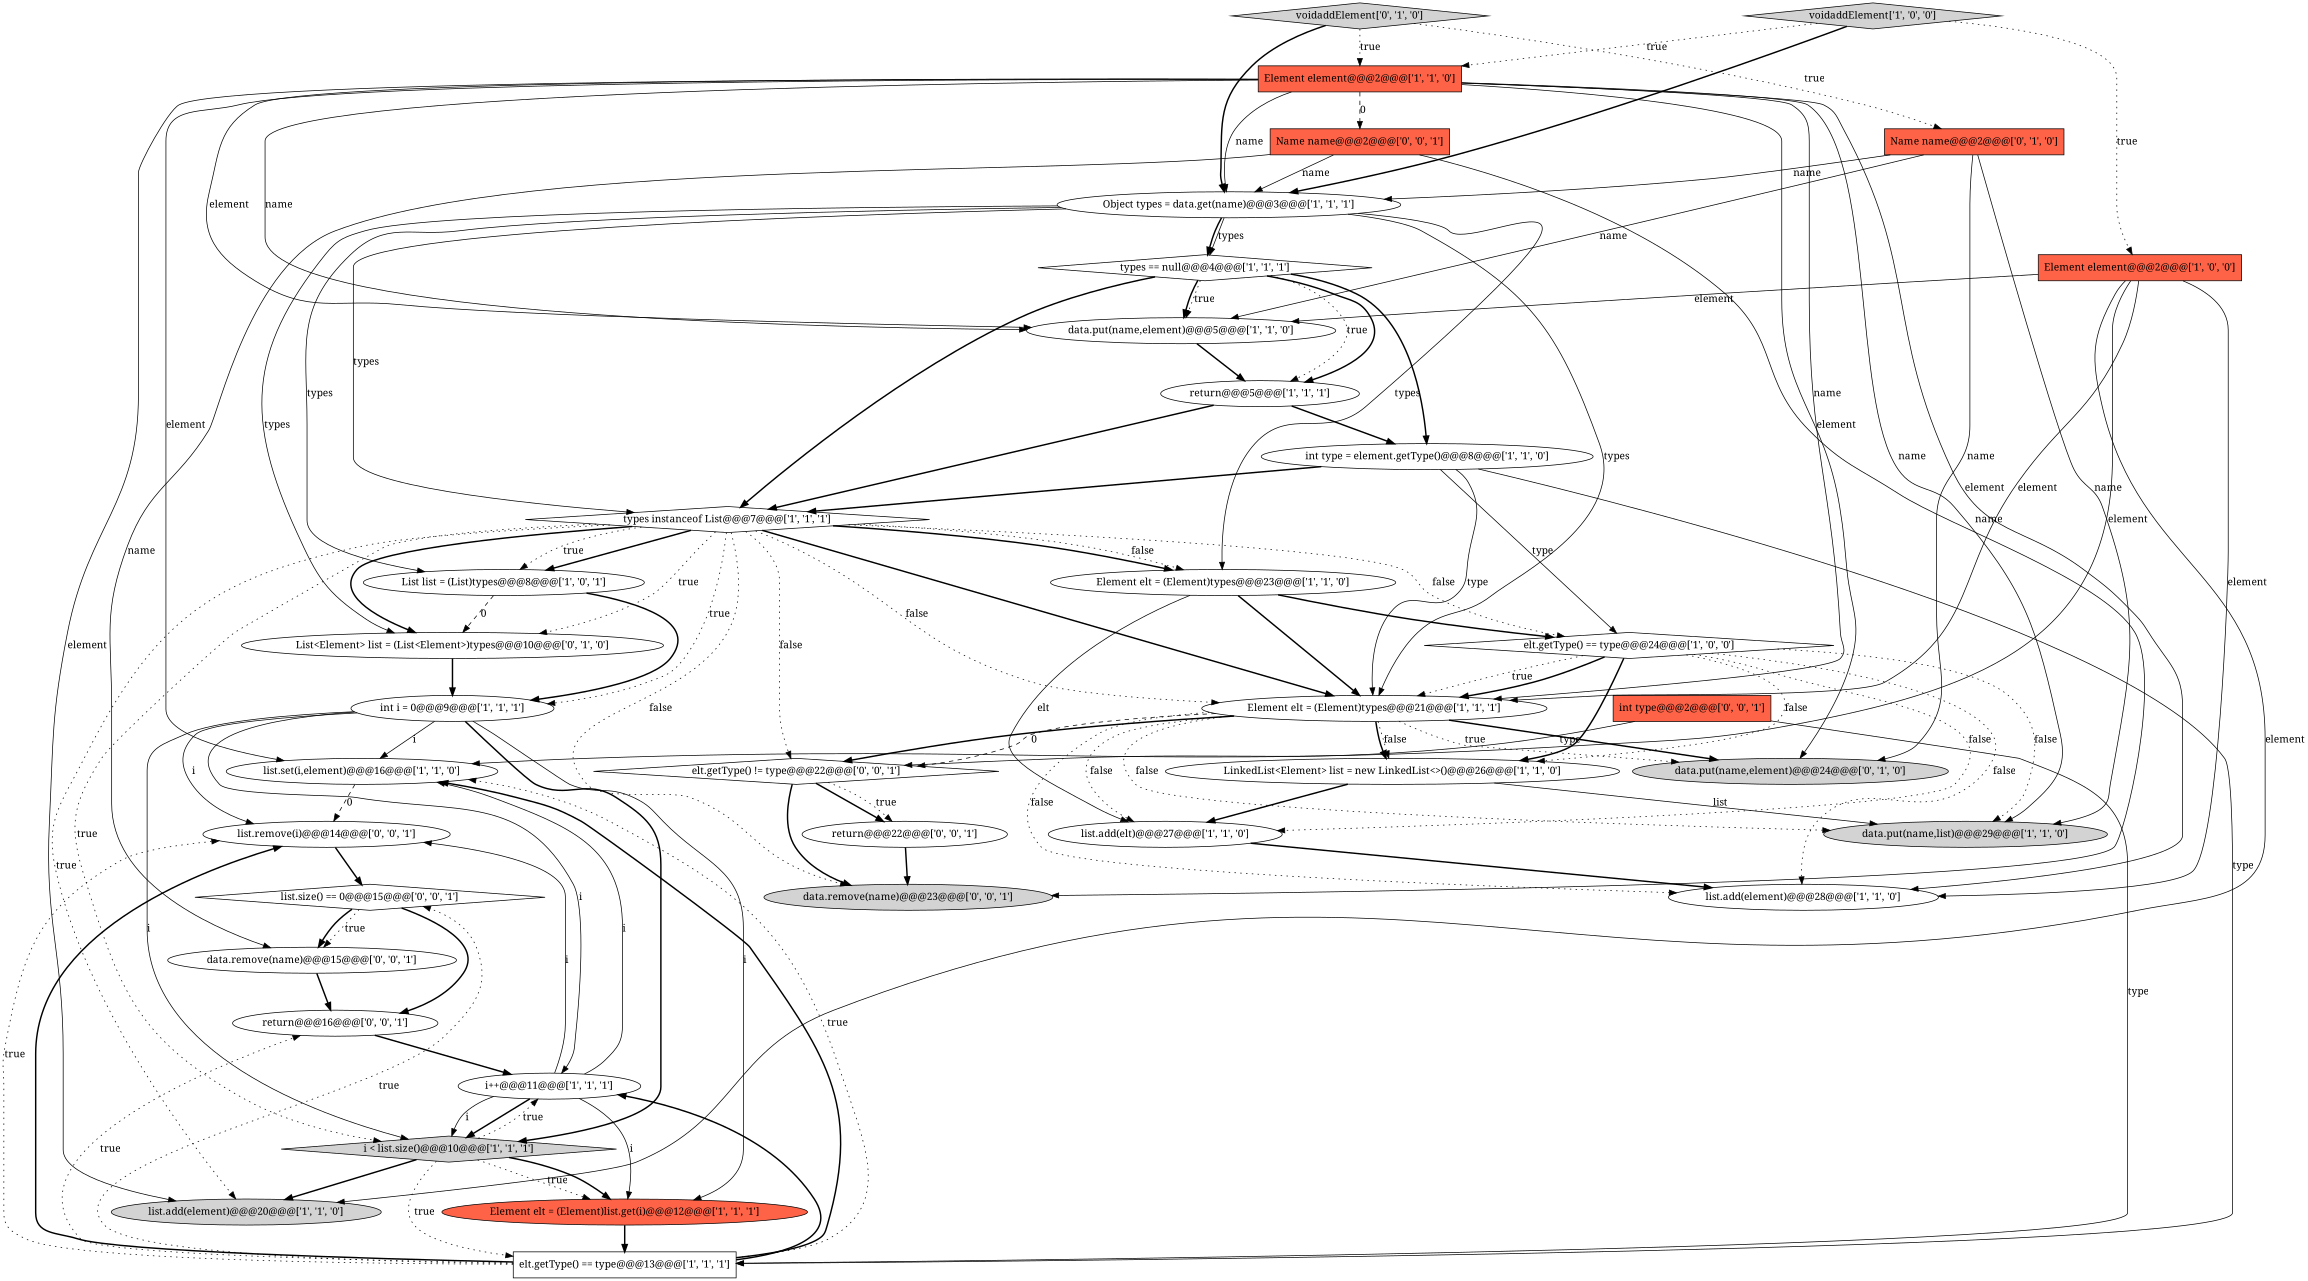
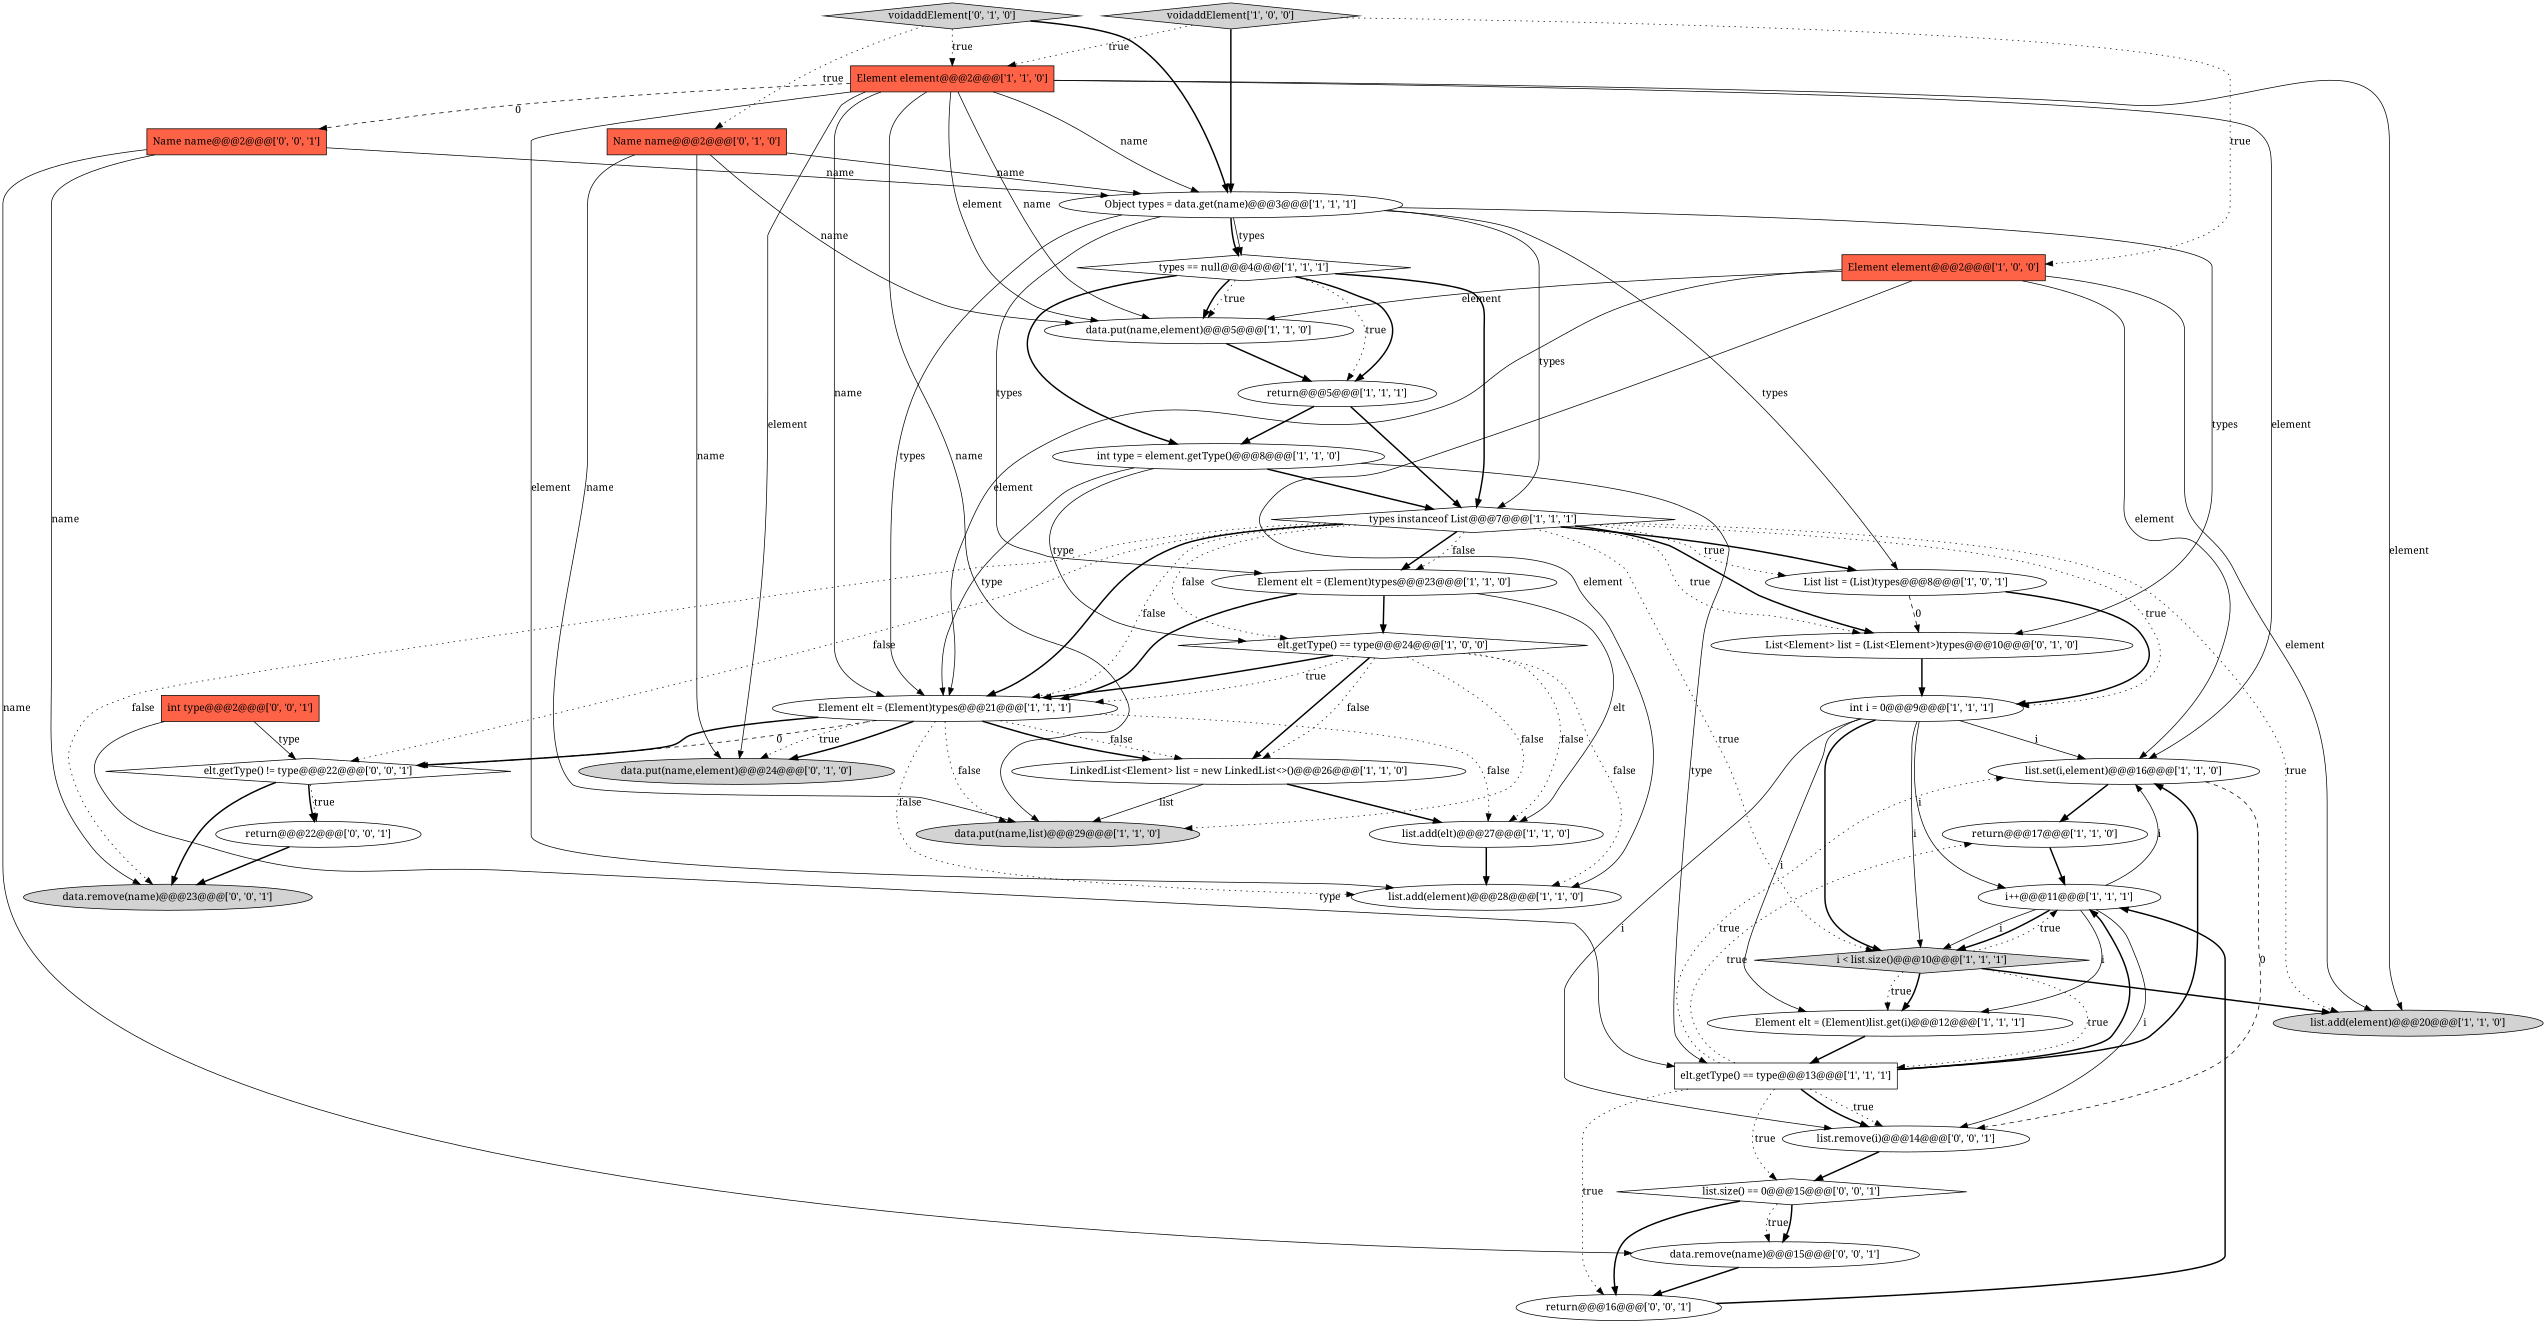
none -> (2045, 834)
(625, 1212) -> (1890, 1023)
